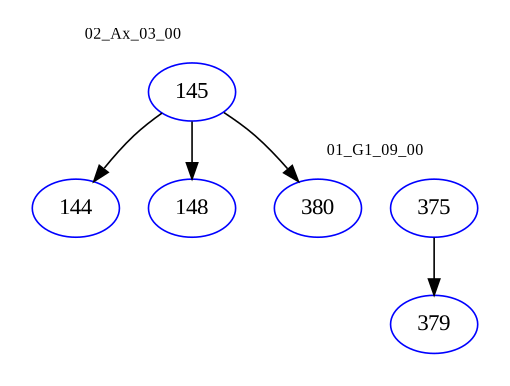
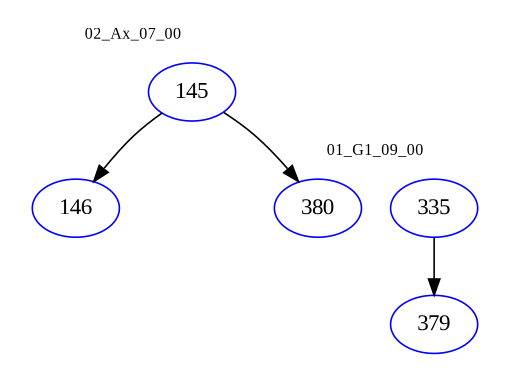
(134, 35) -> (134, 35)
(76, 208) -> (76, 208)
(192, 208) -> none
(434, 208) -> (434, 208)
